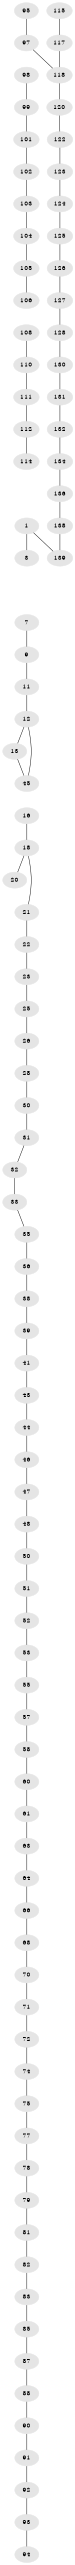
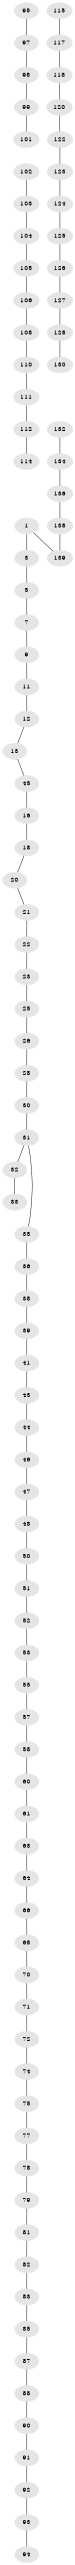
(43, 59) -> (26, 59)
(26, 156) -> none
none -> (26, 317)
(60, 397) -> none
none -> (27, 590)
(31, 751) -> (27, 800)
(31, 880) -> (21, 896)
(21, 1218) -> (32, 1186)
